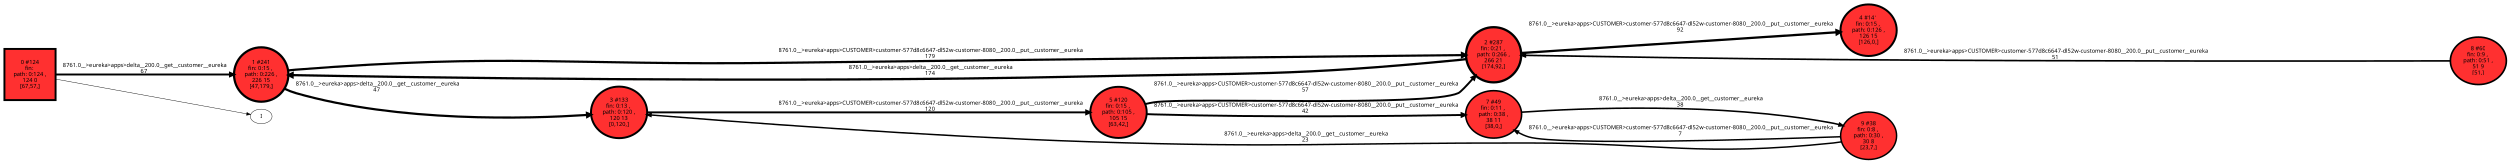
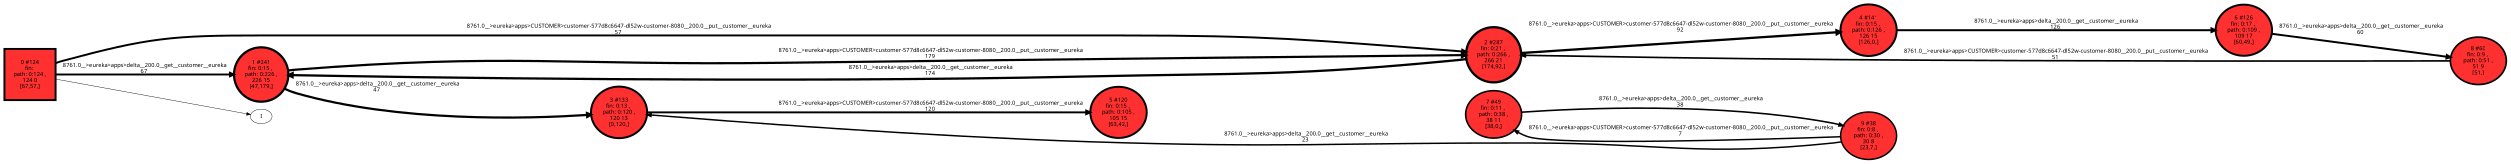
none -> (2244, 30)
(1312, 101) -> (758, 35)
(1304, 116) -> none
